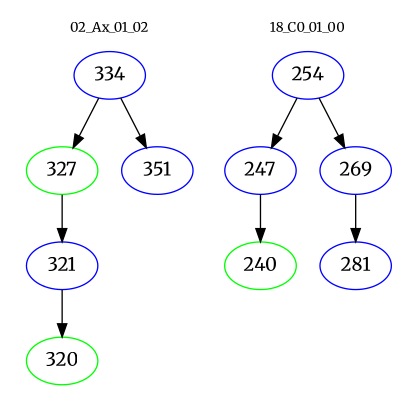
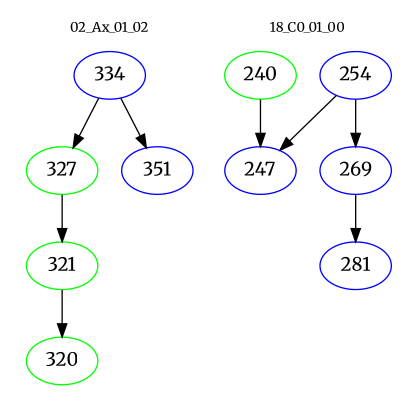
(260, 212) -> (260, 116)
(62, 266) -> (62, 266)
